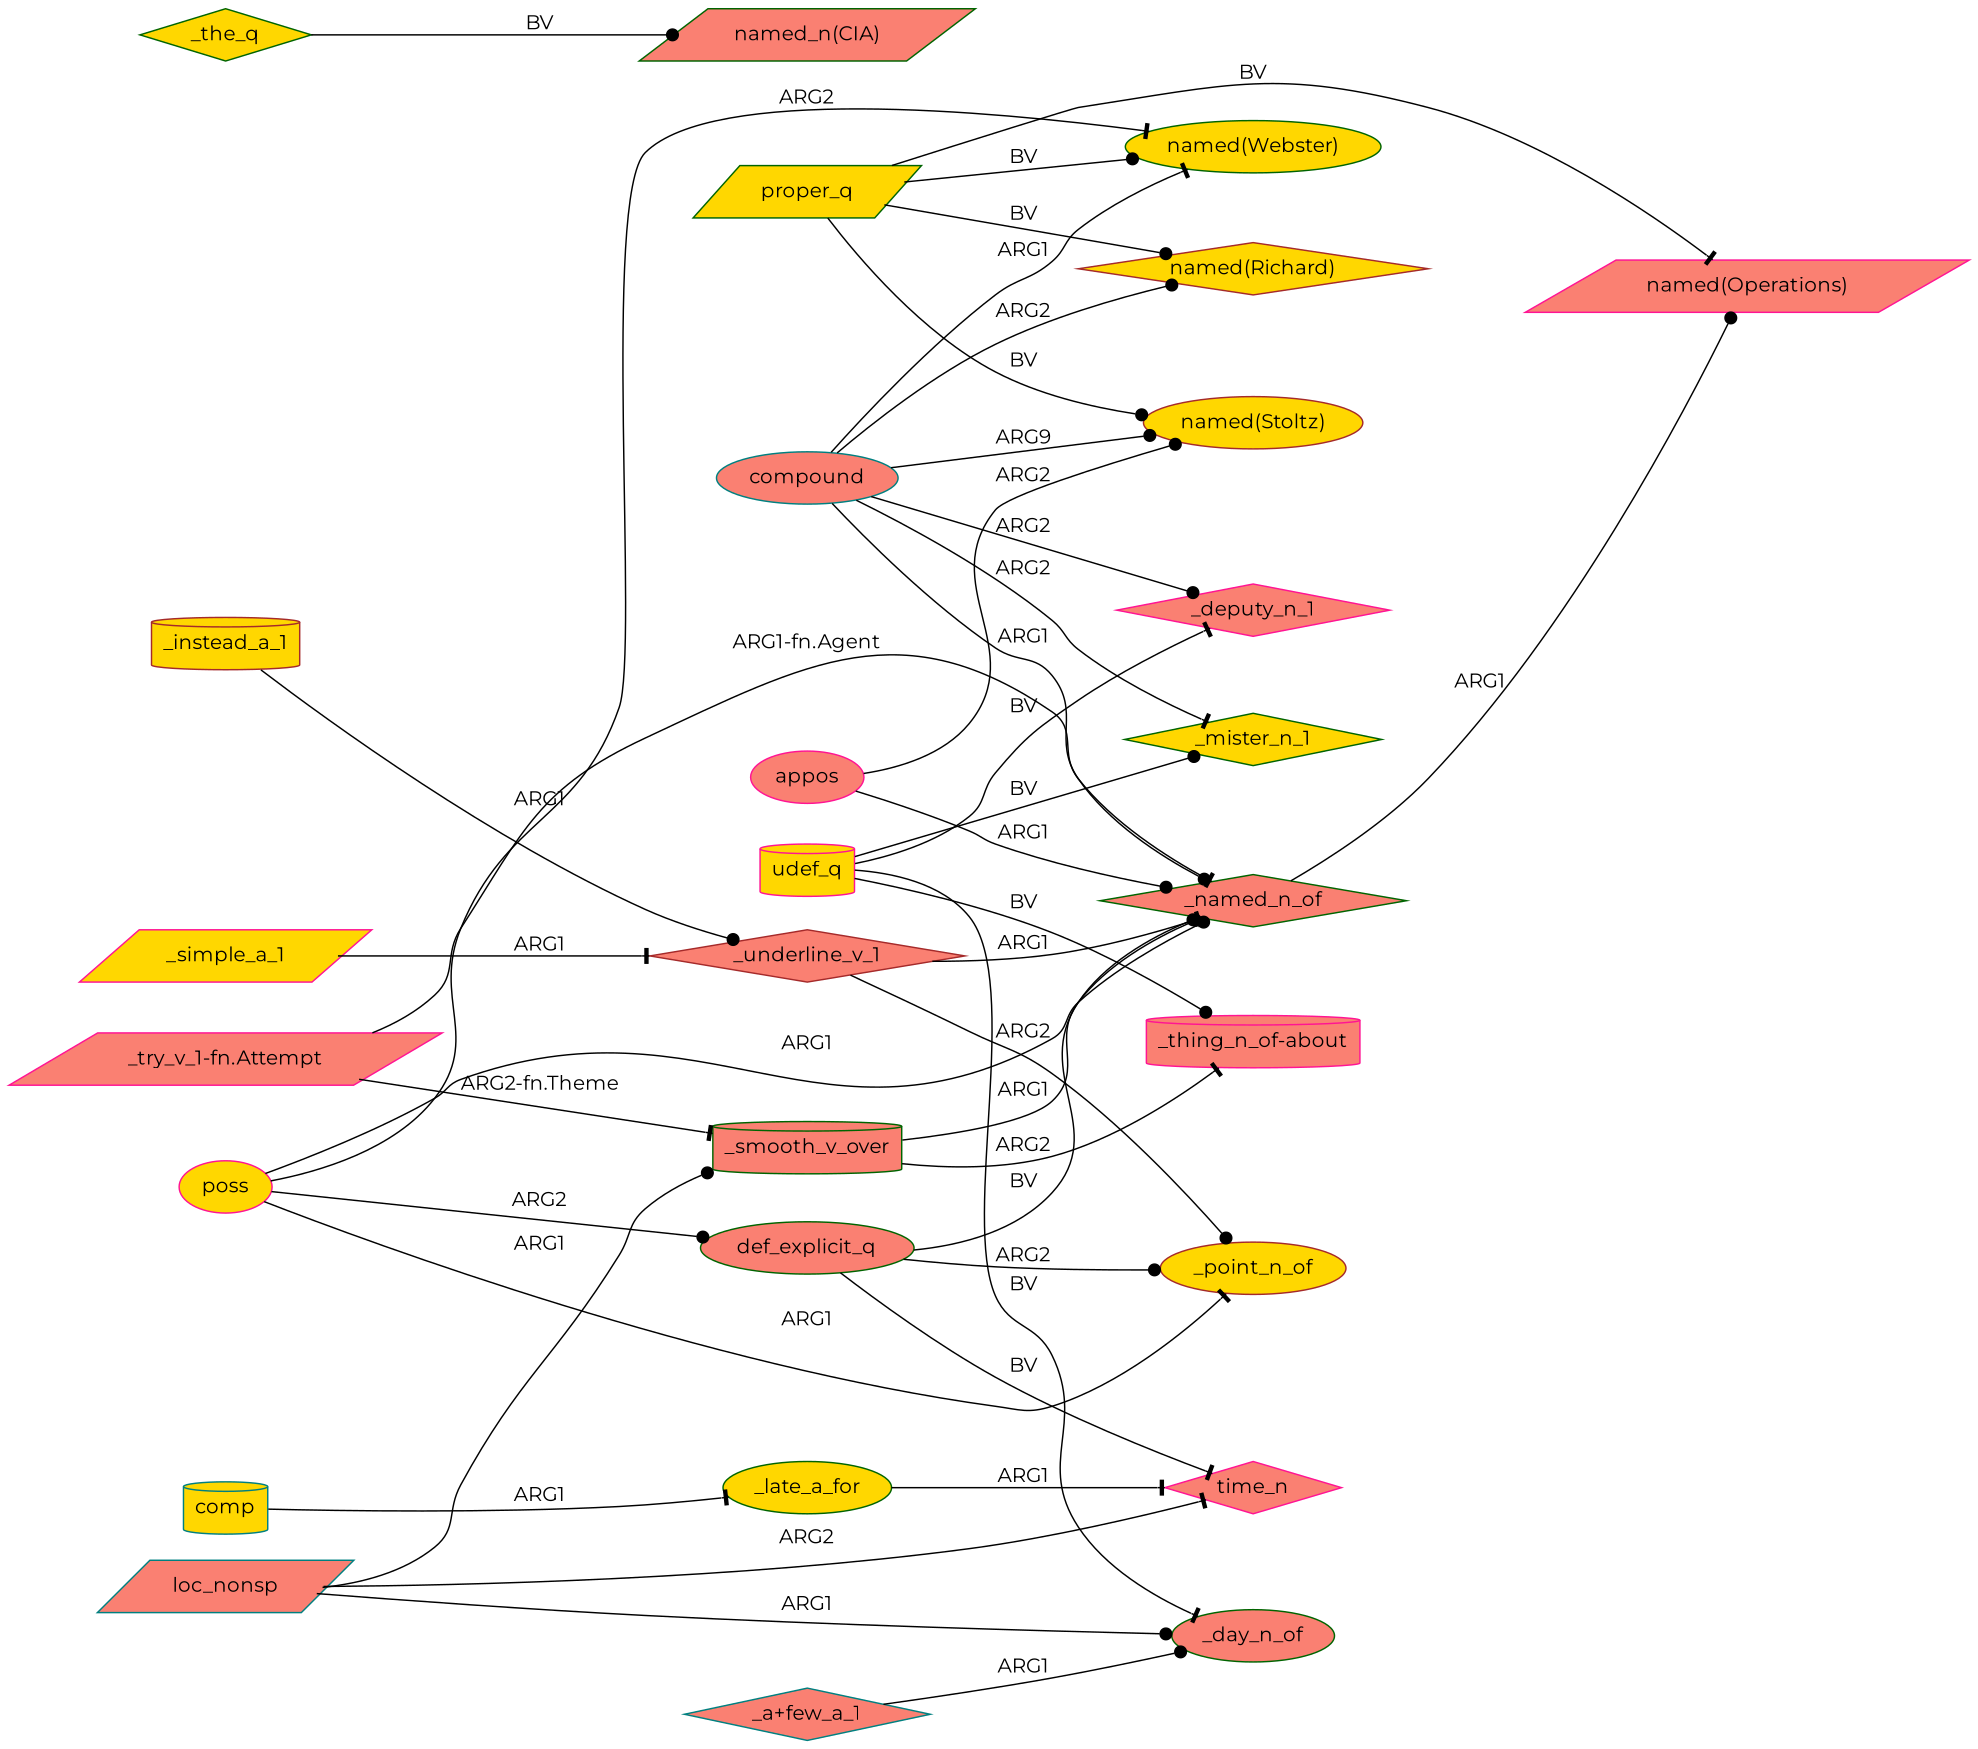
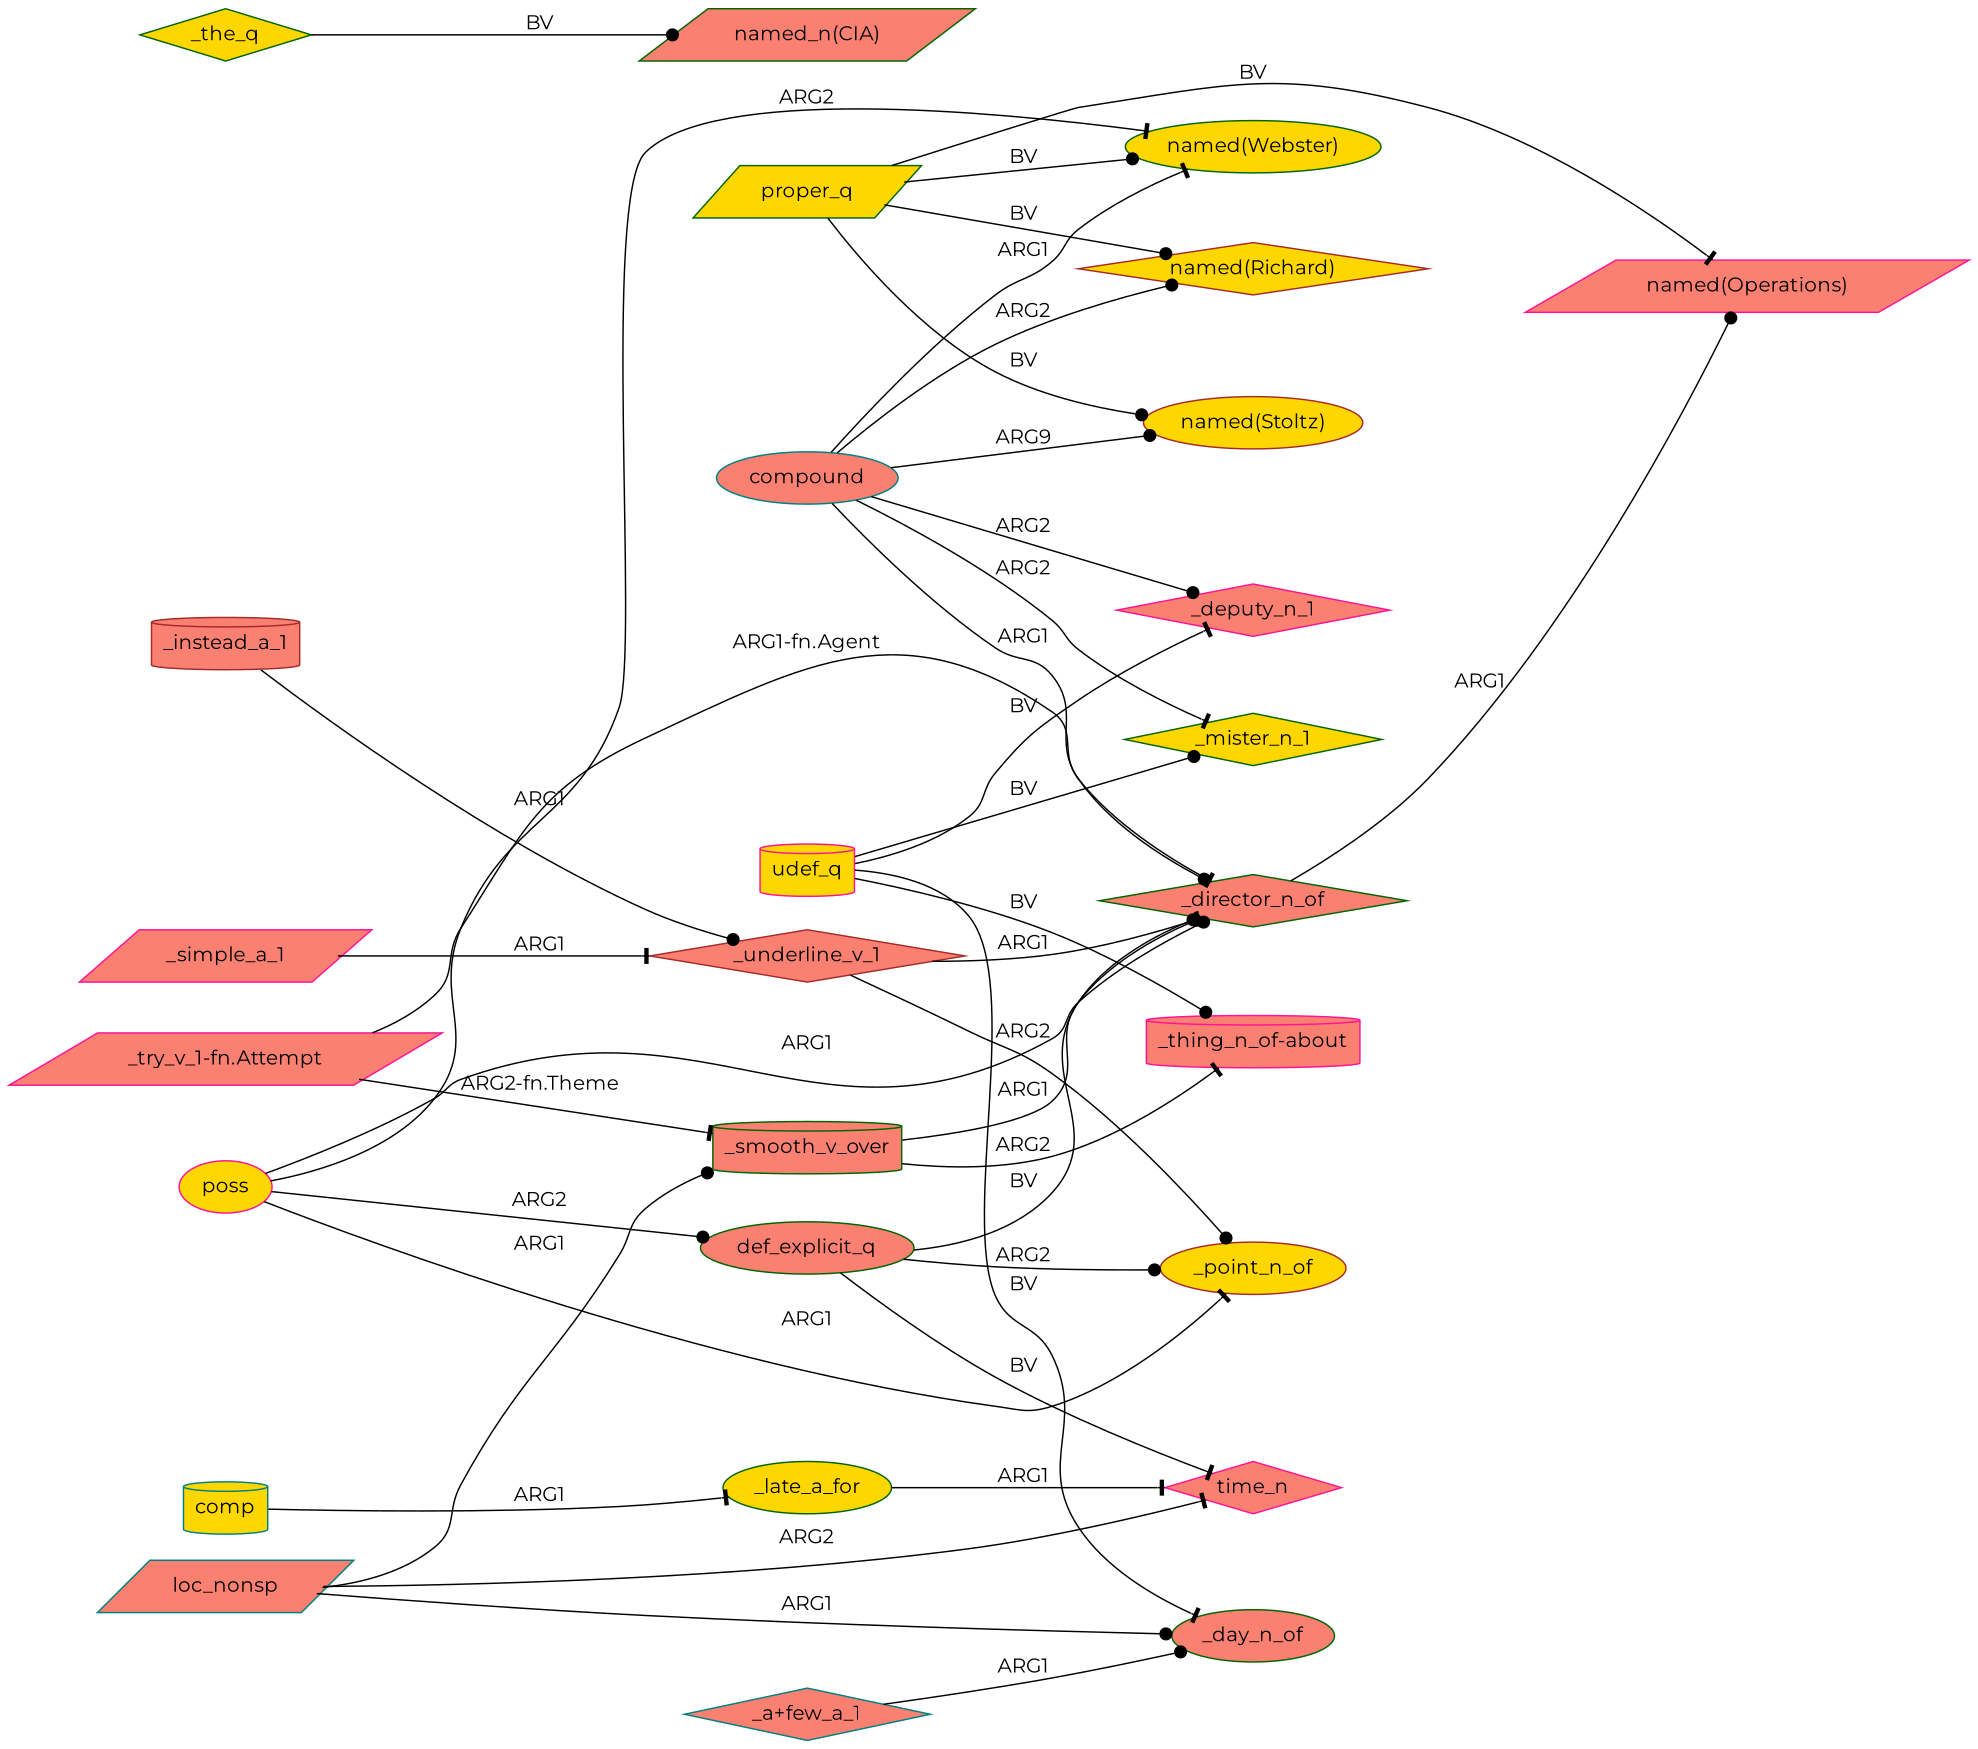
(226, 644) -> (226, 644)
(807, 777) -> none
(1253, 901) -> (1253, 901)
(226, 956) -> (226, 956)
